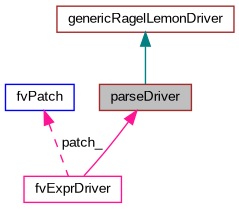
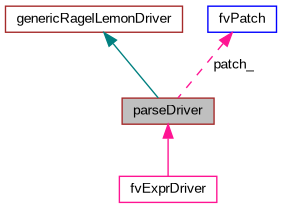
(59, 150) -> (201, 71)
